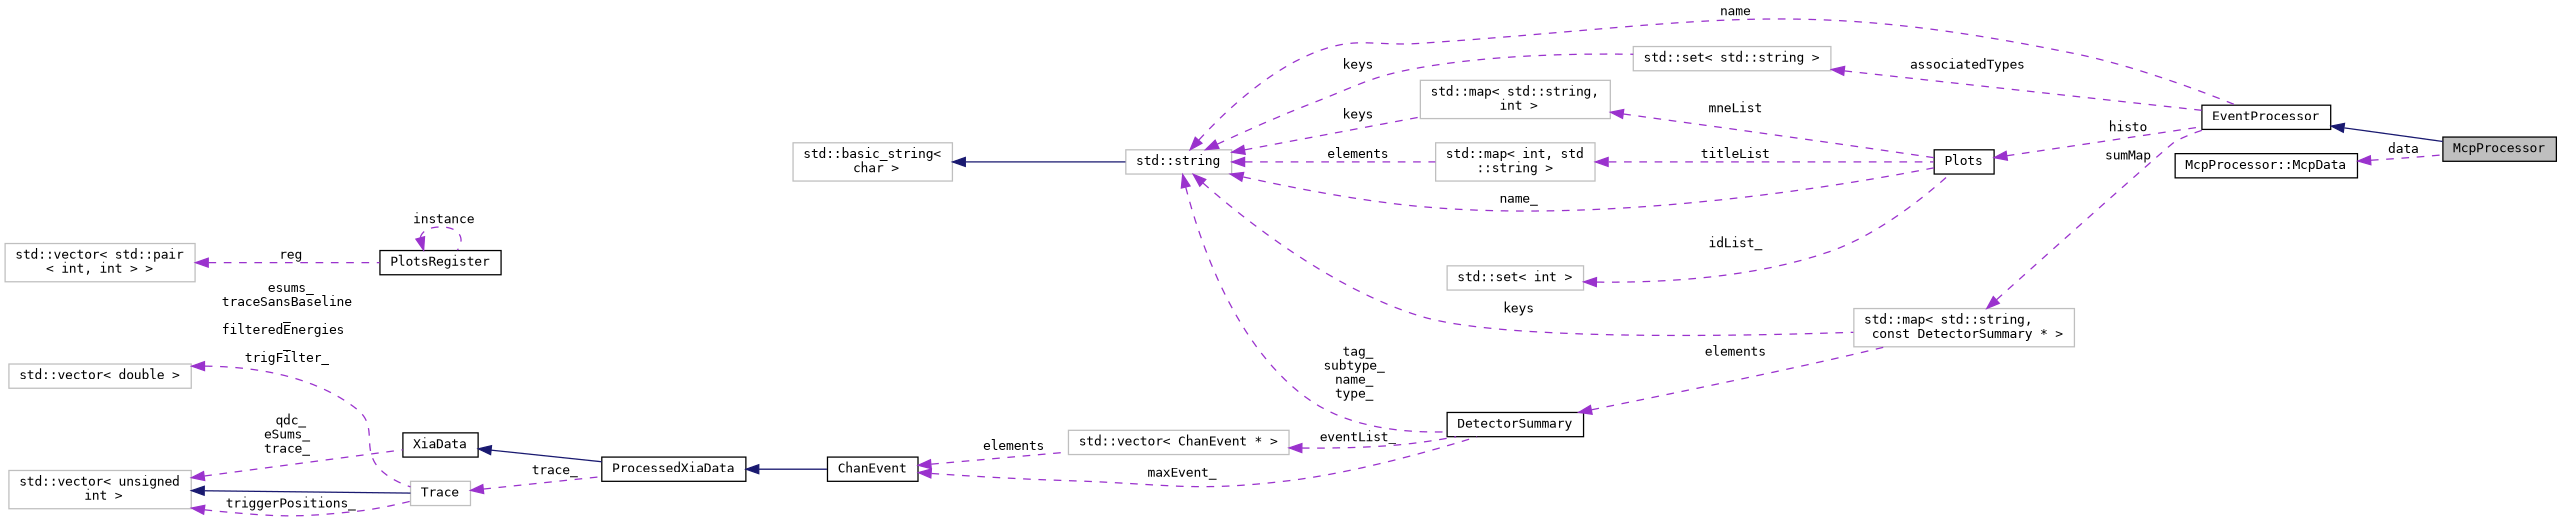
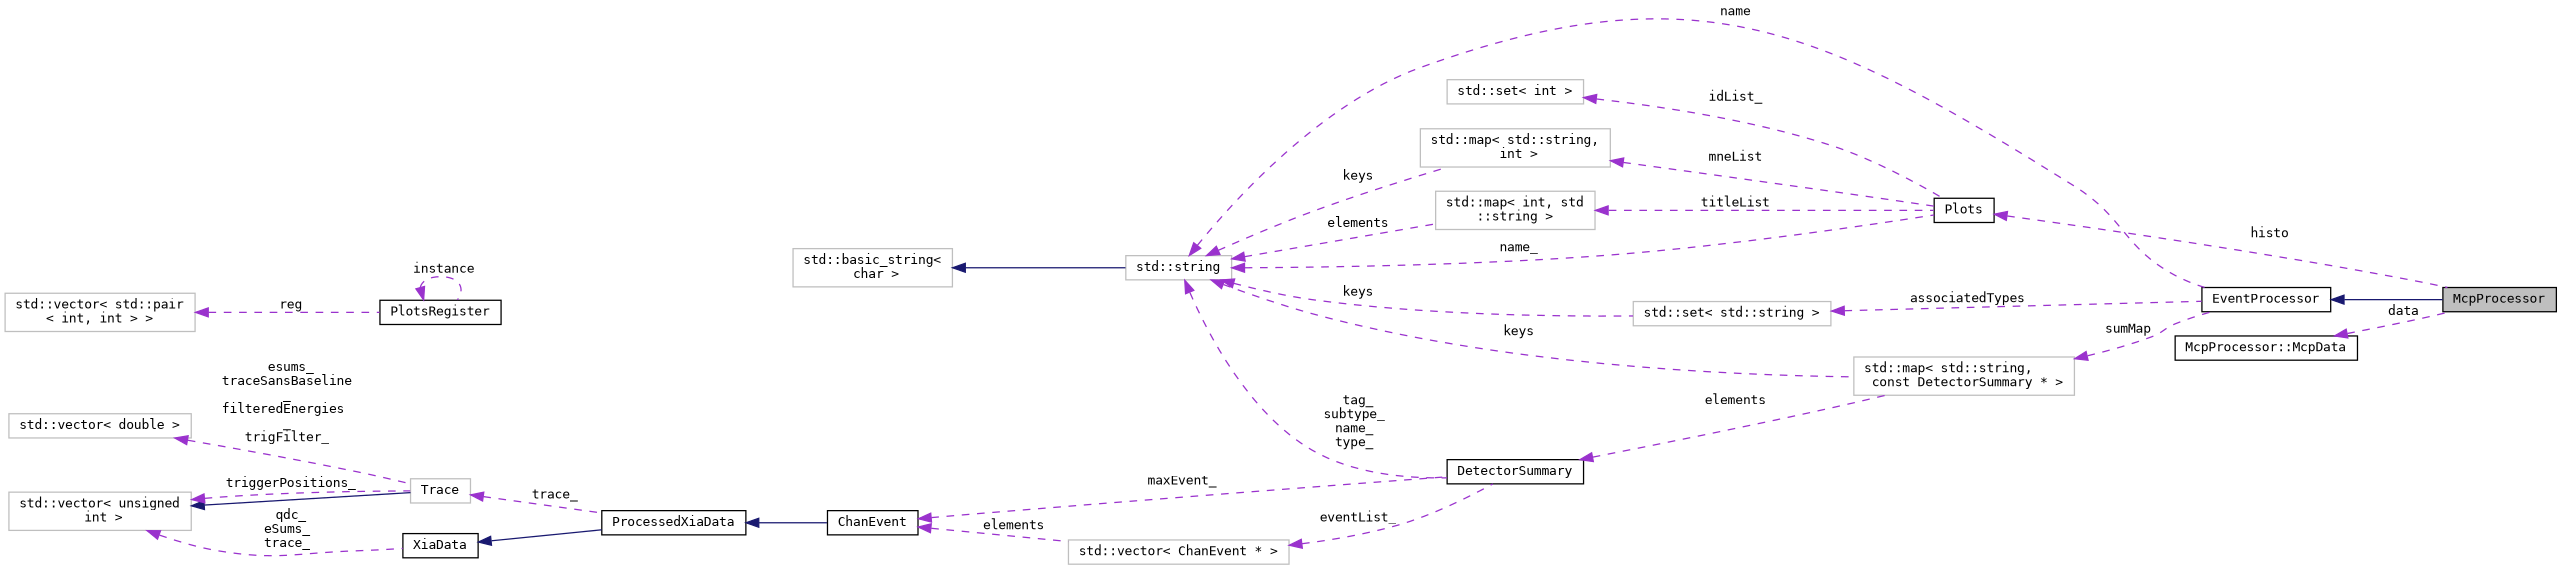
(2104, 141) -> (2228, 249)
